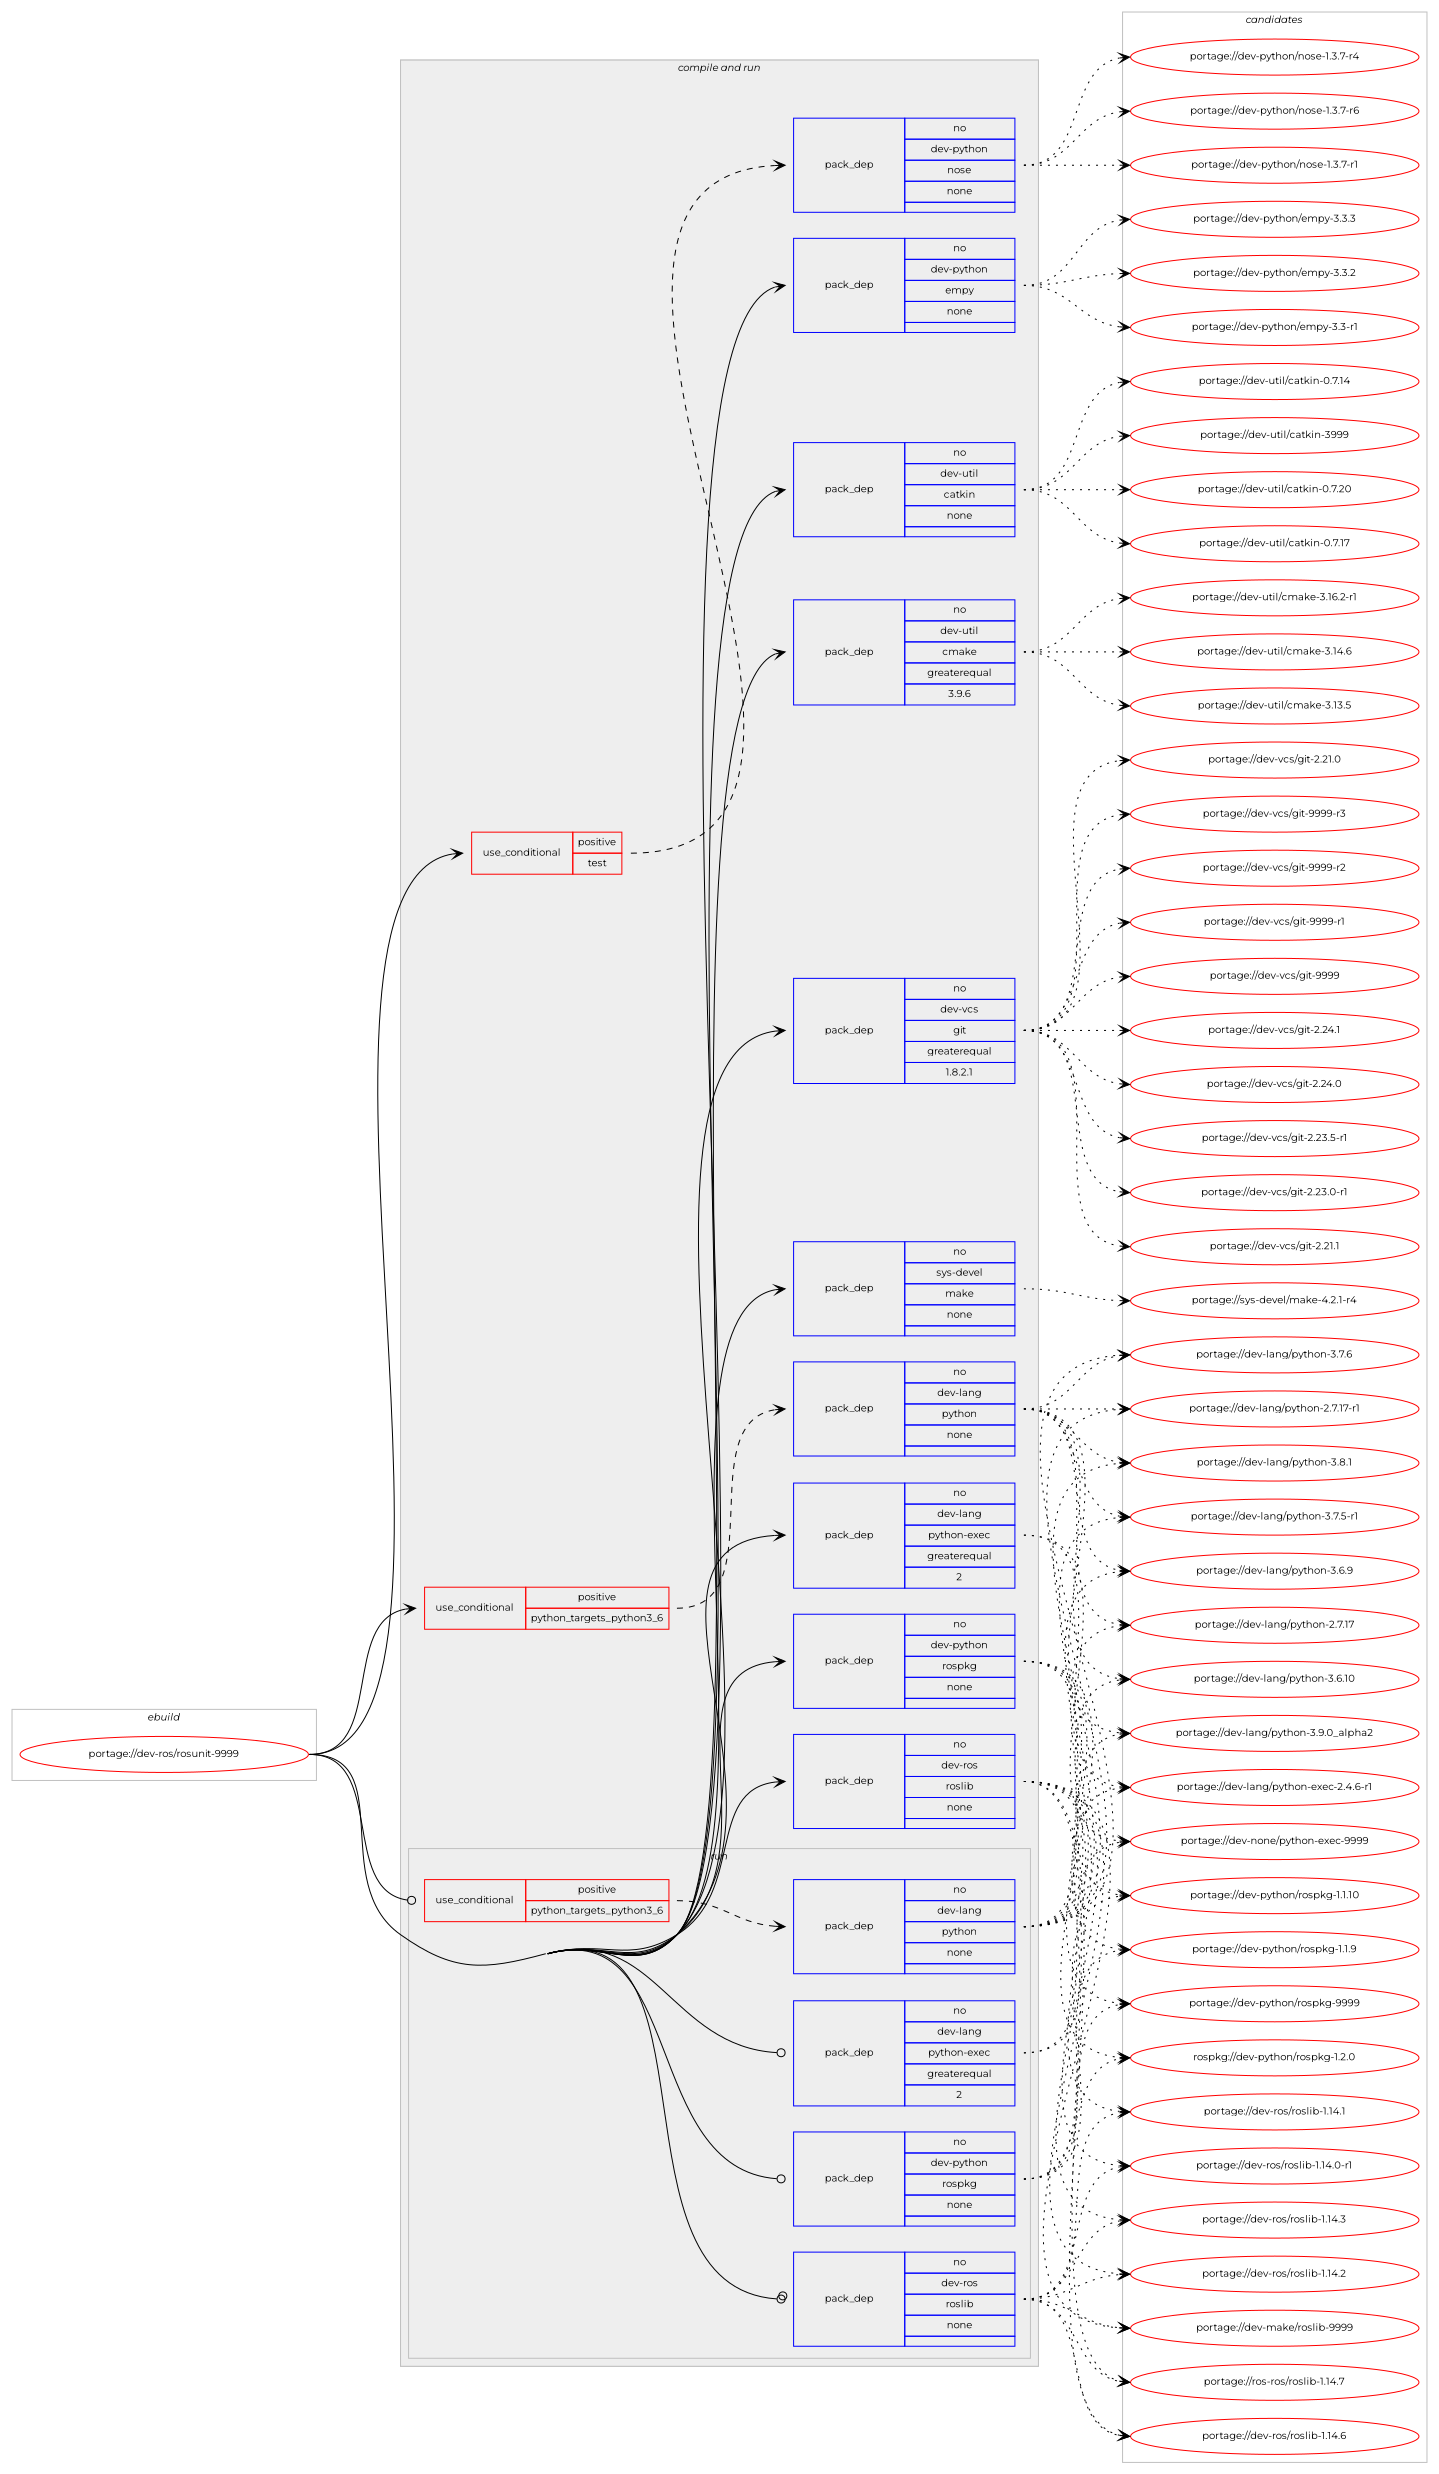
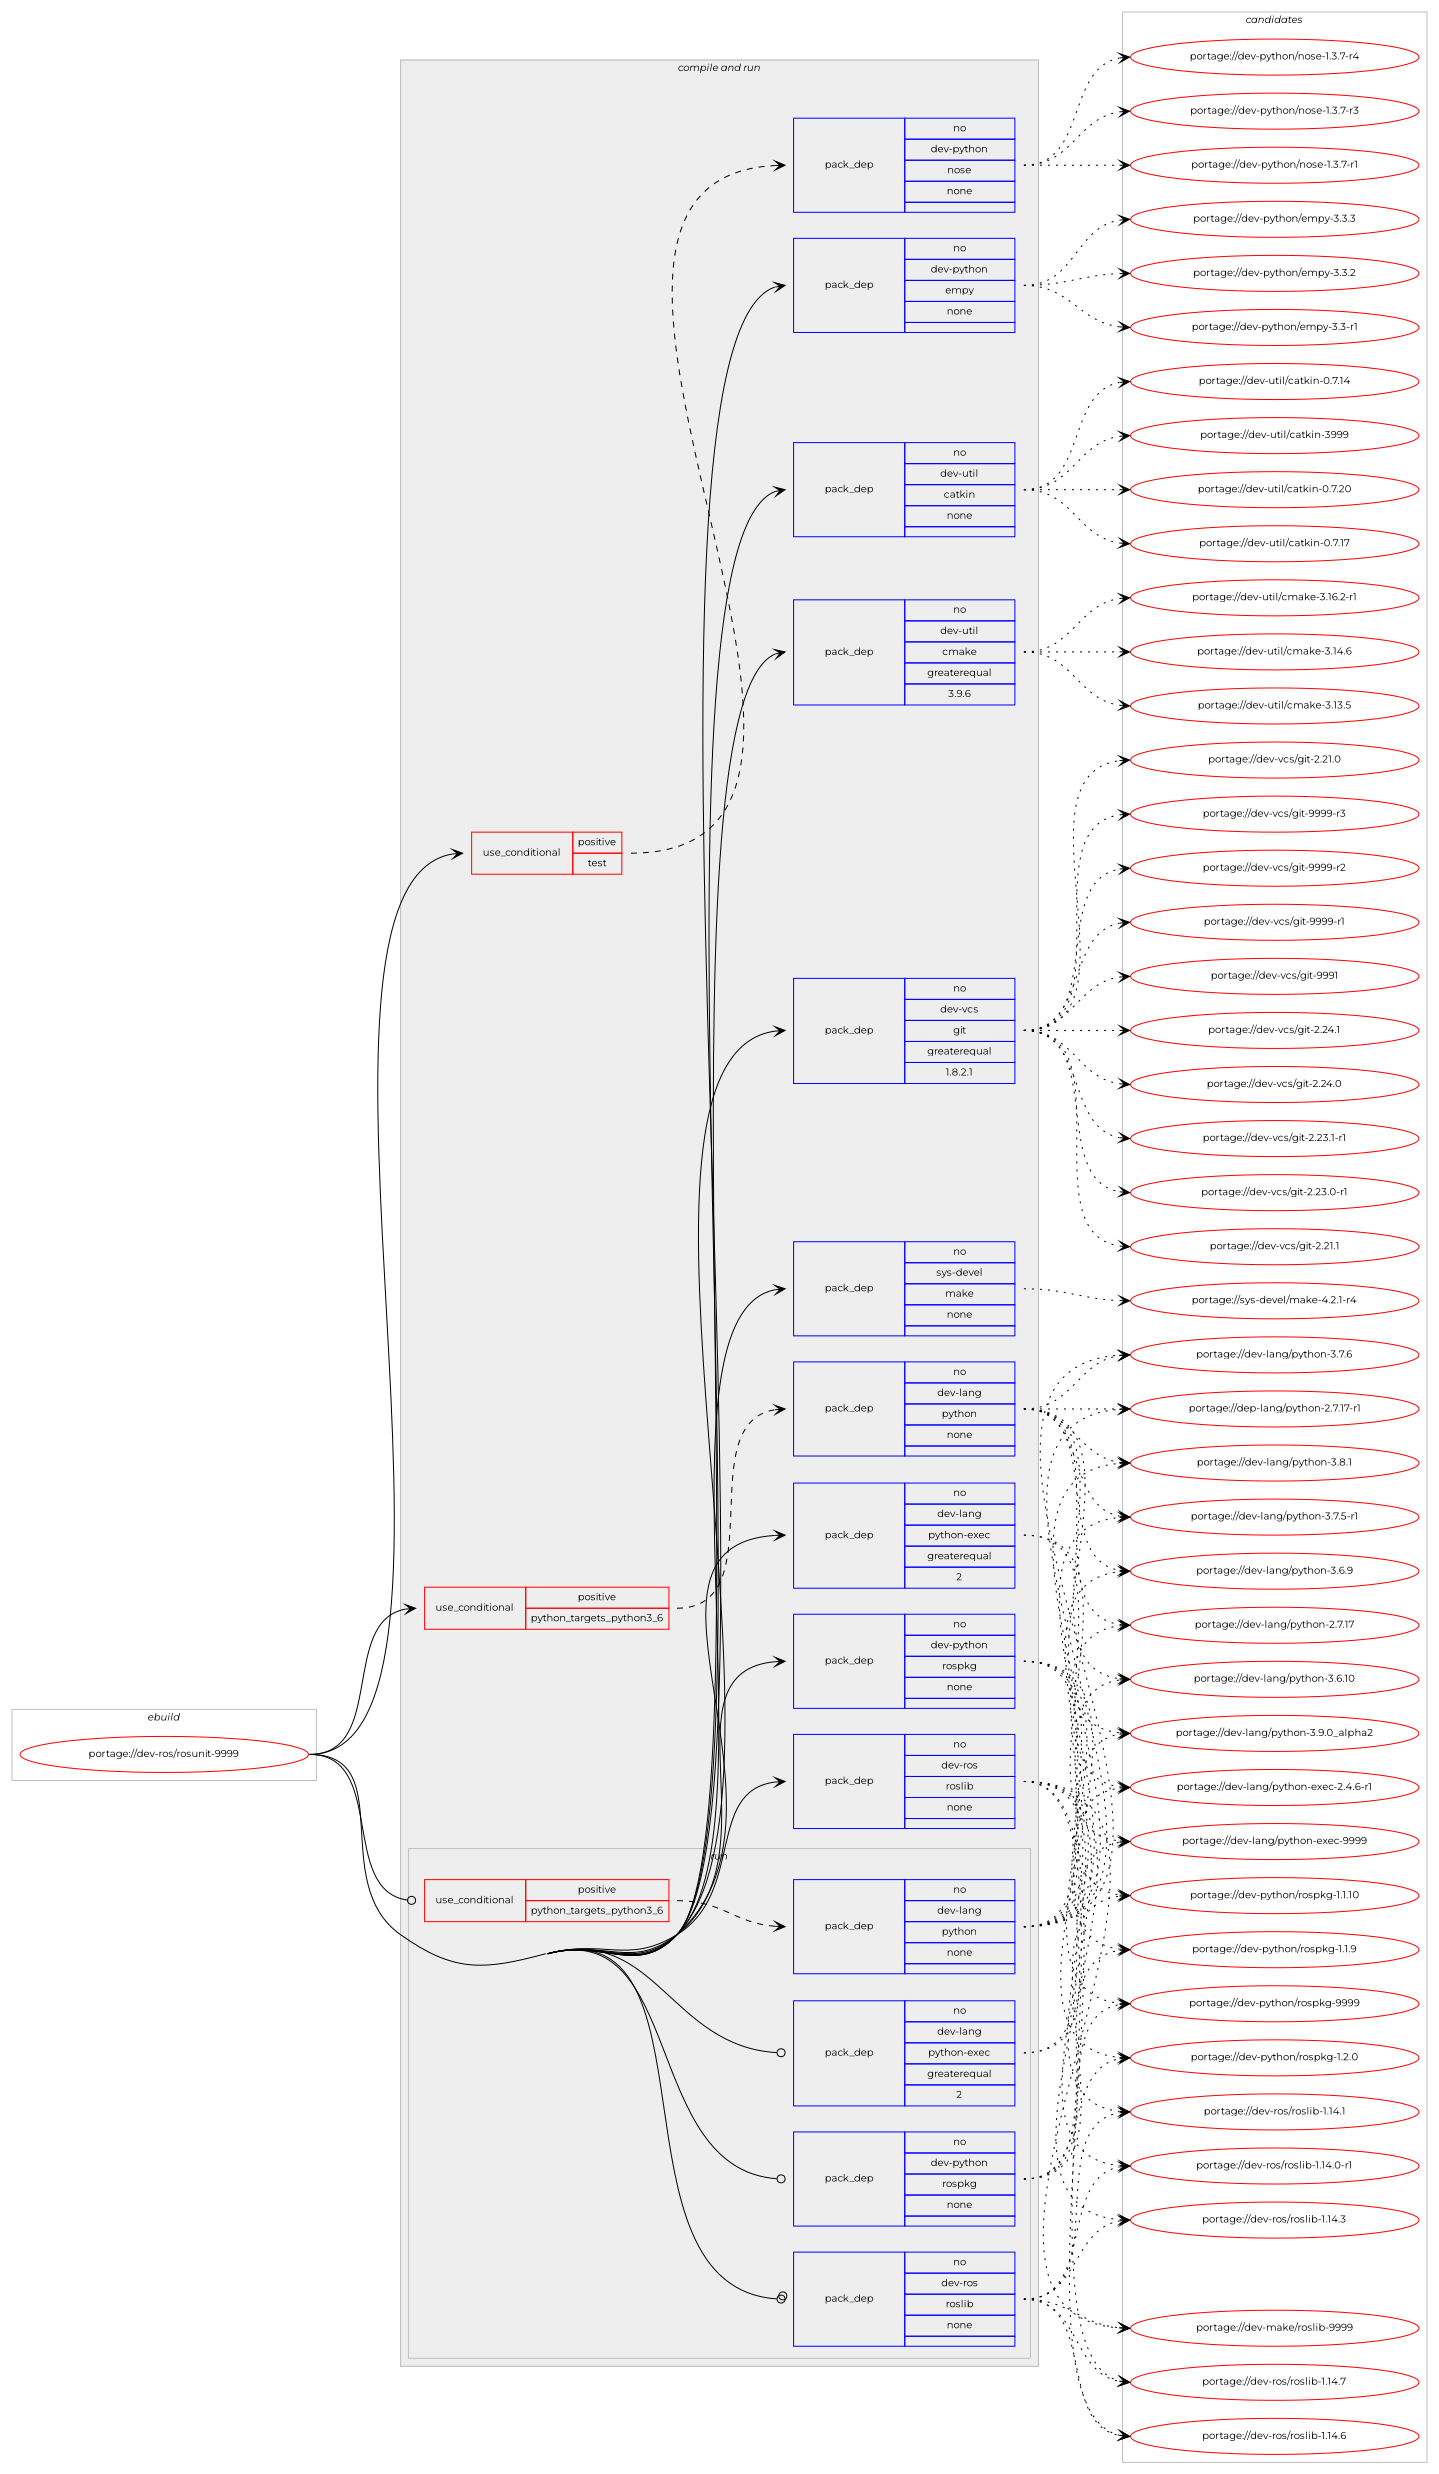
(1275, 111) -> (1275, 111)
(1275, 976) -> (1275, 976)
(1275, 1139) -> (1275, 1139)
(1275, 1409) -> (1275, 1409)
(1275, 1842) -> (1275, 1842)
(1275, 2058) -> (1275, 2058)
(1275, 2274) -> none
(1275, 2382) -> (1275, 2382)
